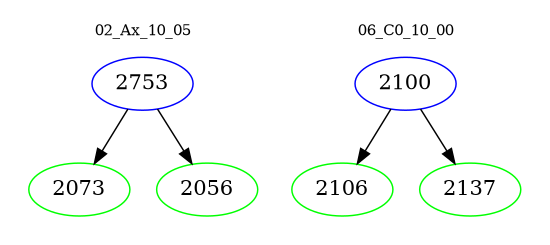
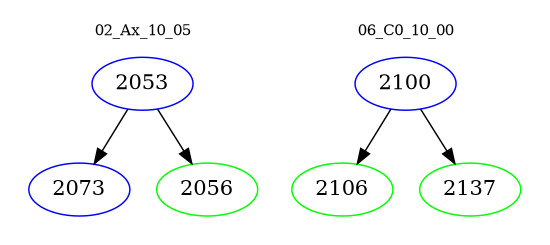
(143, 84) -> (143, 84)
(79, 190) -> (79, 190)
